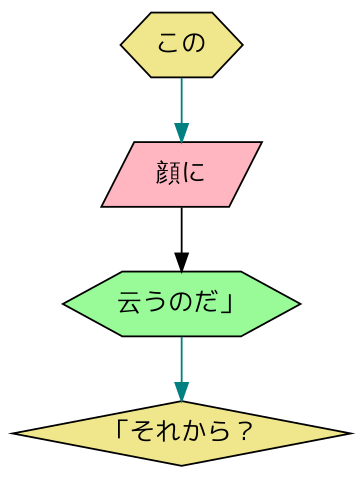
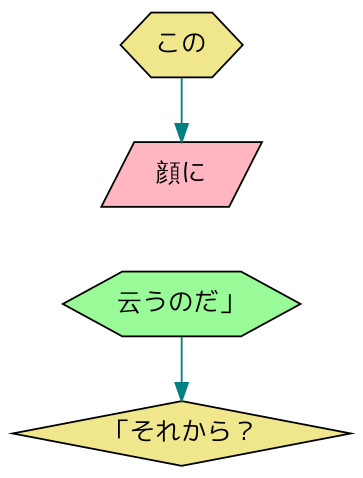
(182, 230) -> none
